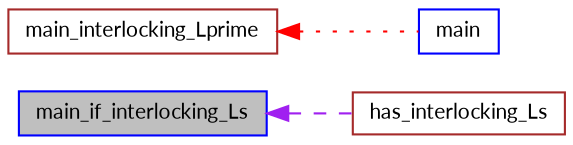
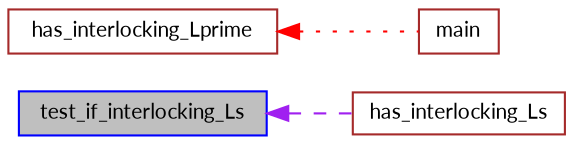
(143, 31) -> (143, 31)
(459, 31) -> (459, 31)
(143, 113) -> (143, 113)
